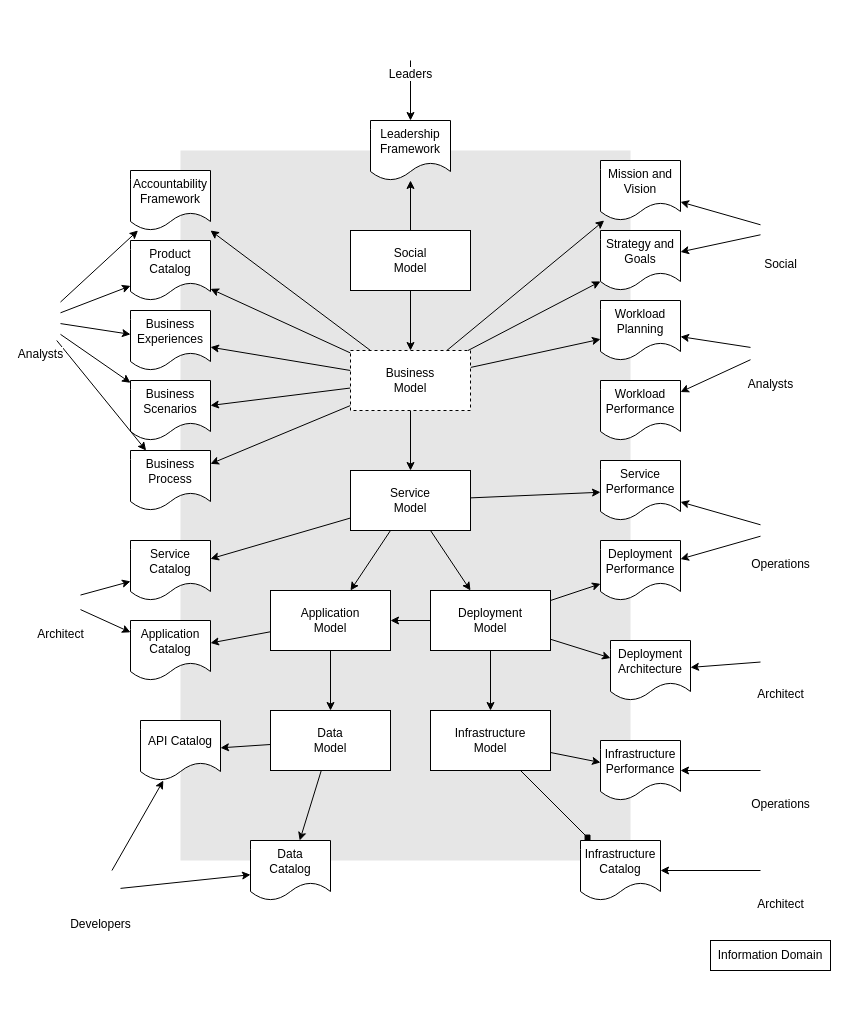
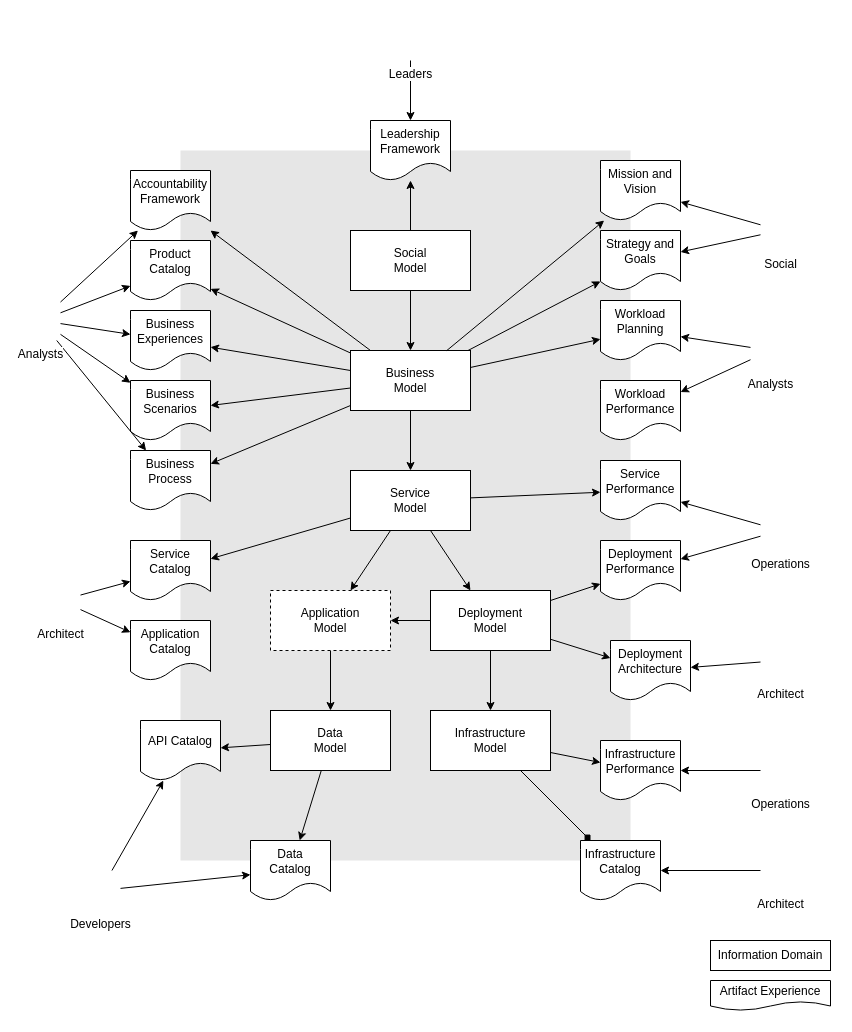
(411, 381) -> (411, 381)
(331, 621) -> (331, 621)
(244, 637) -> none
none -> (771, 996)
